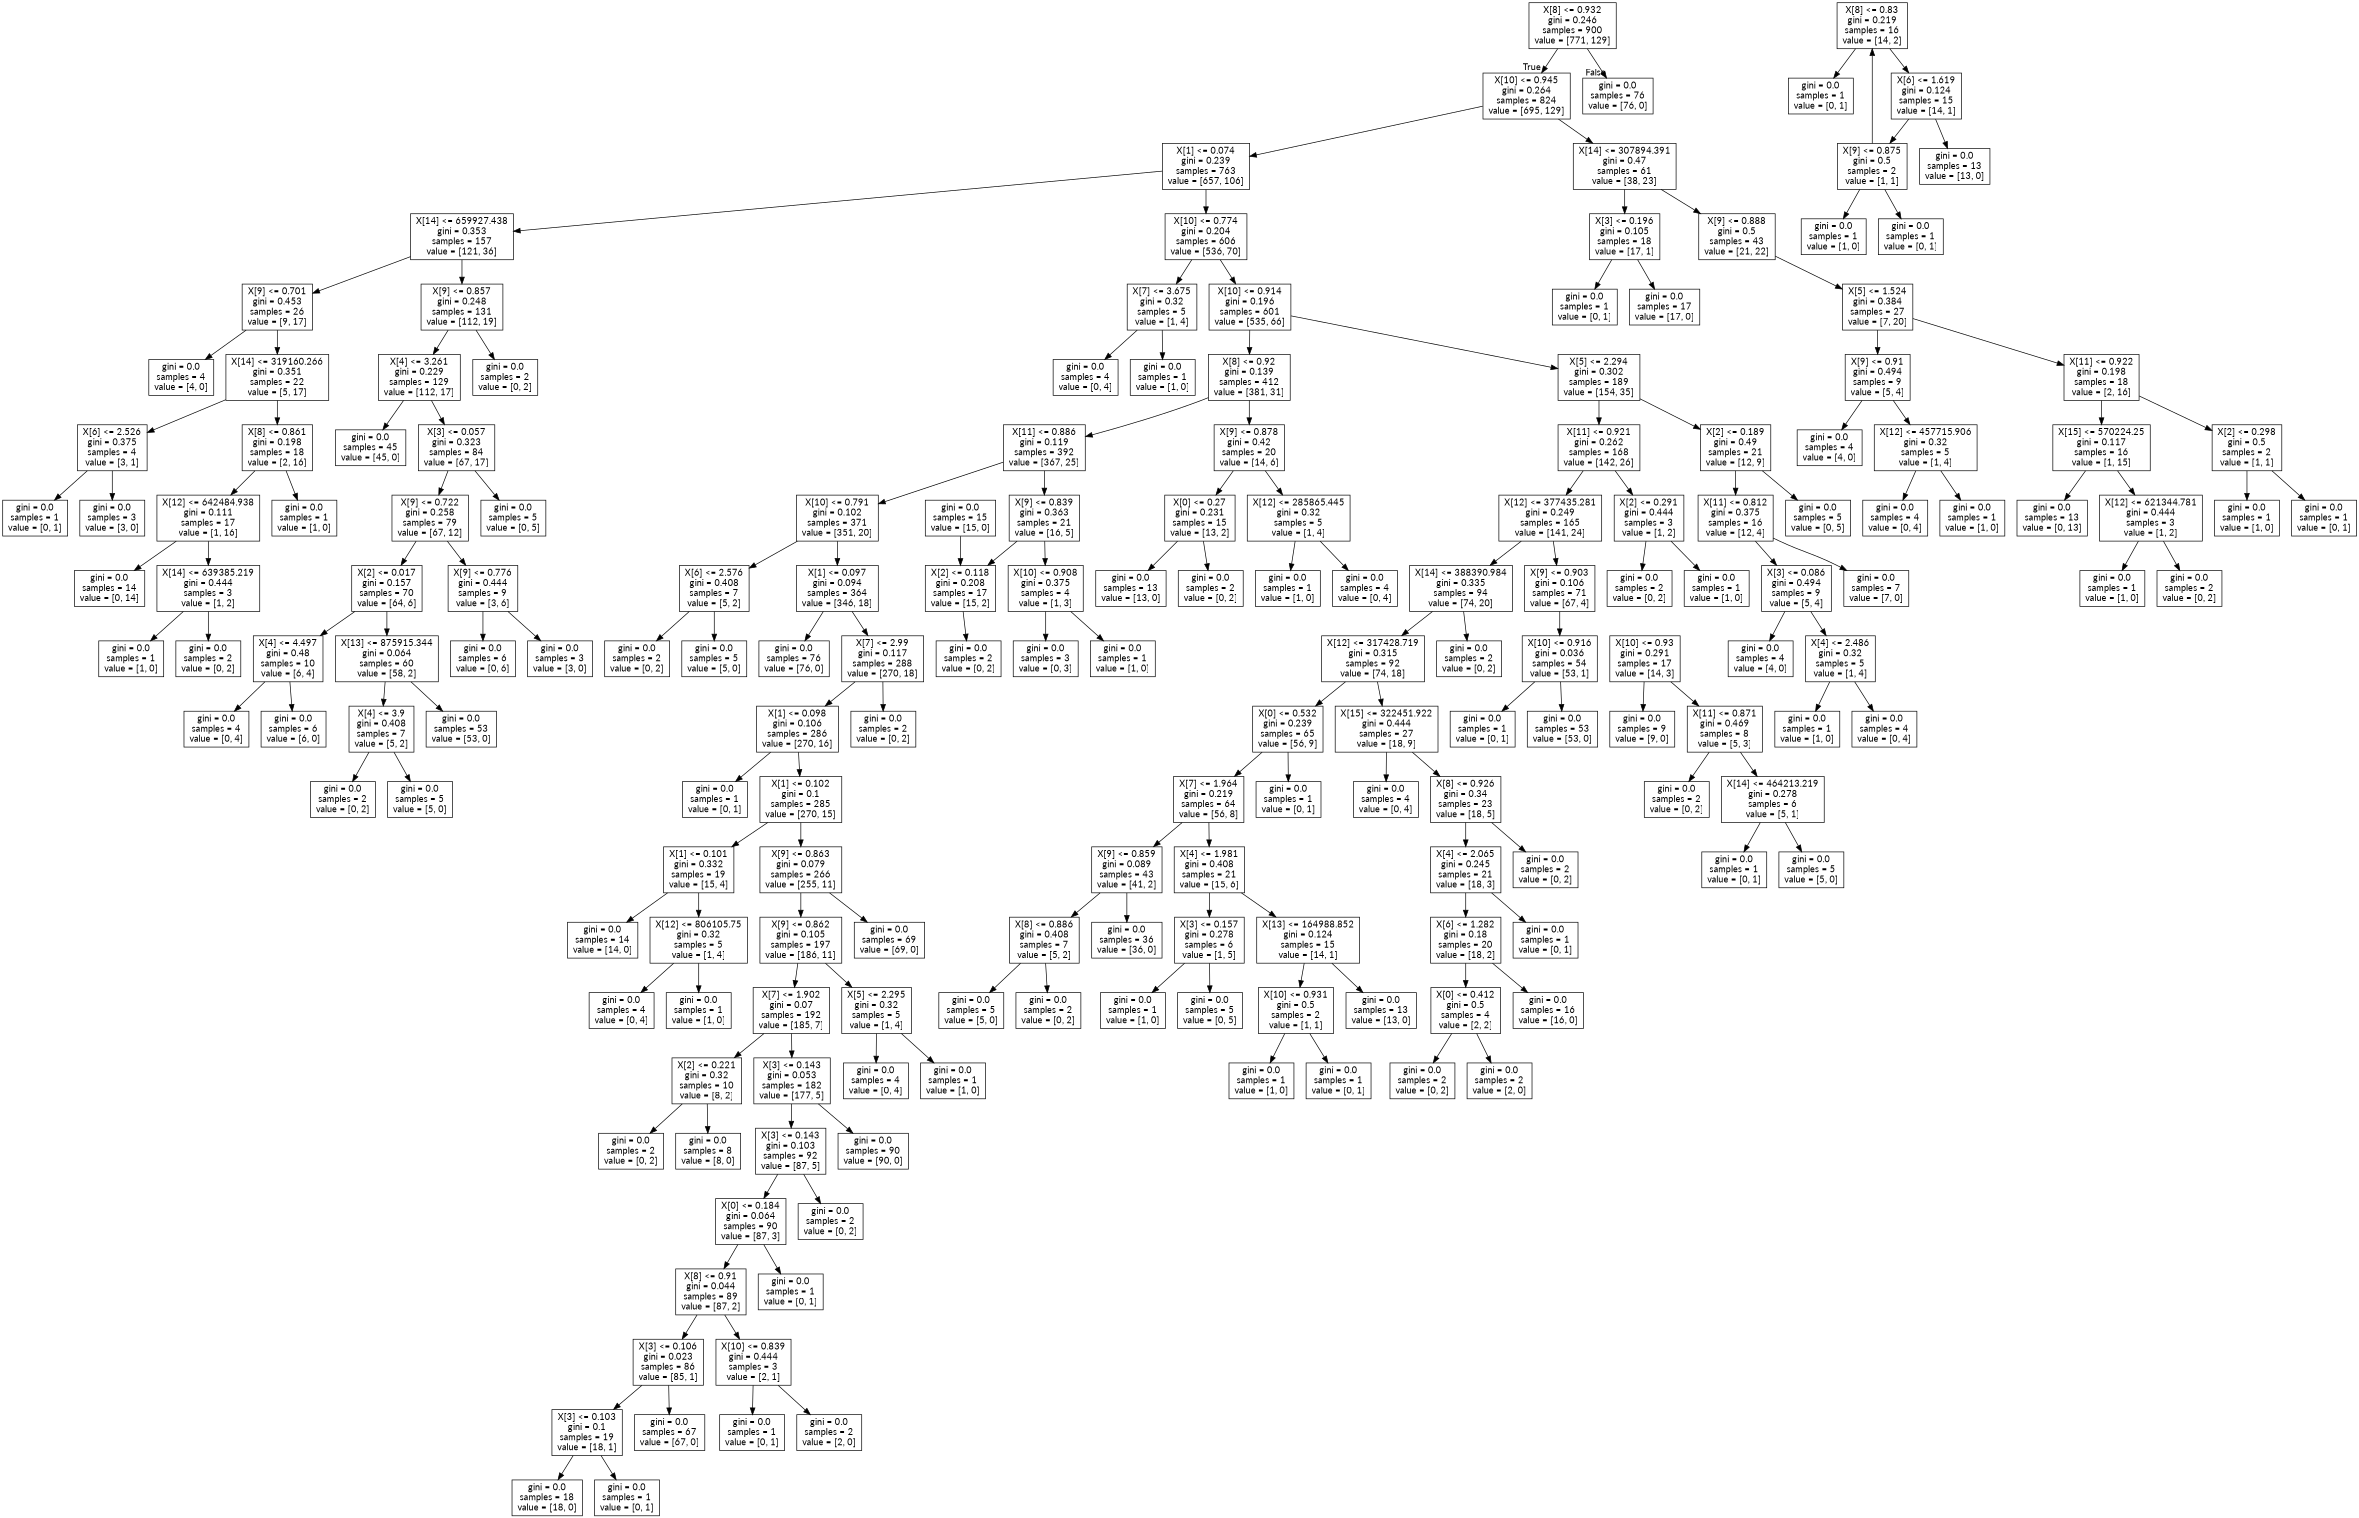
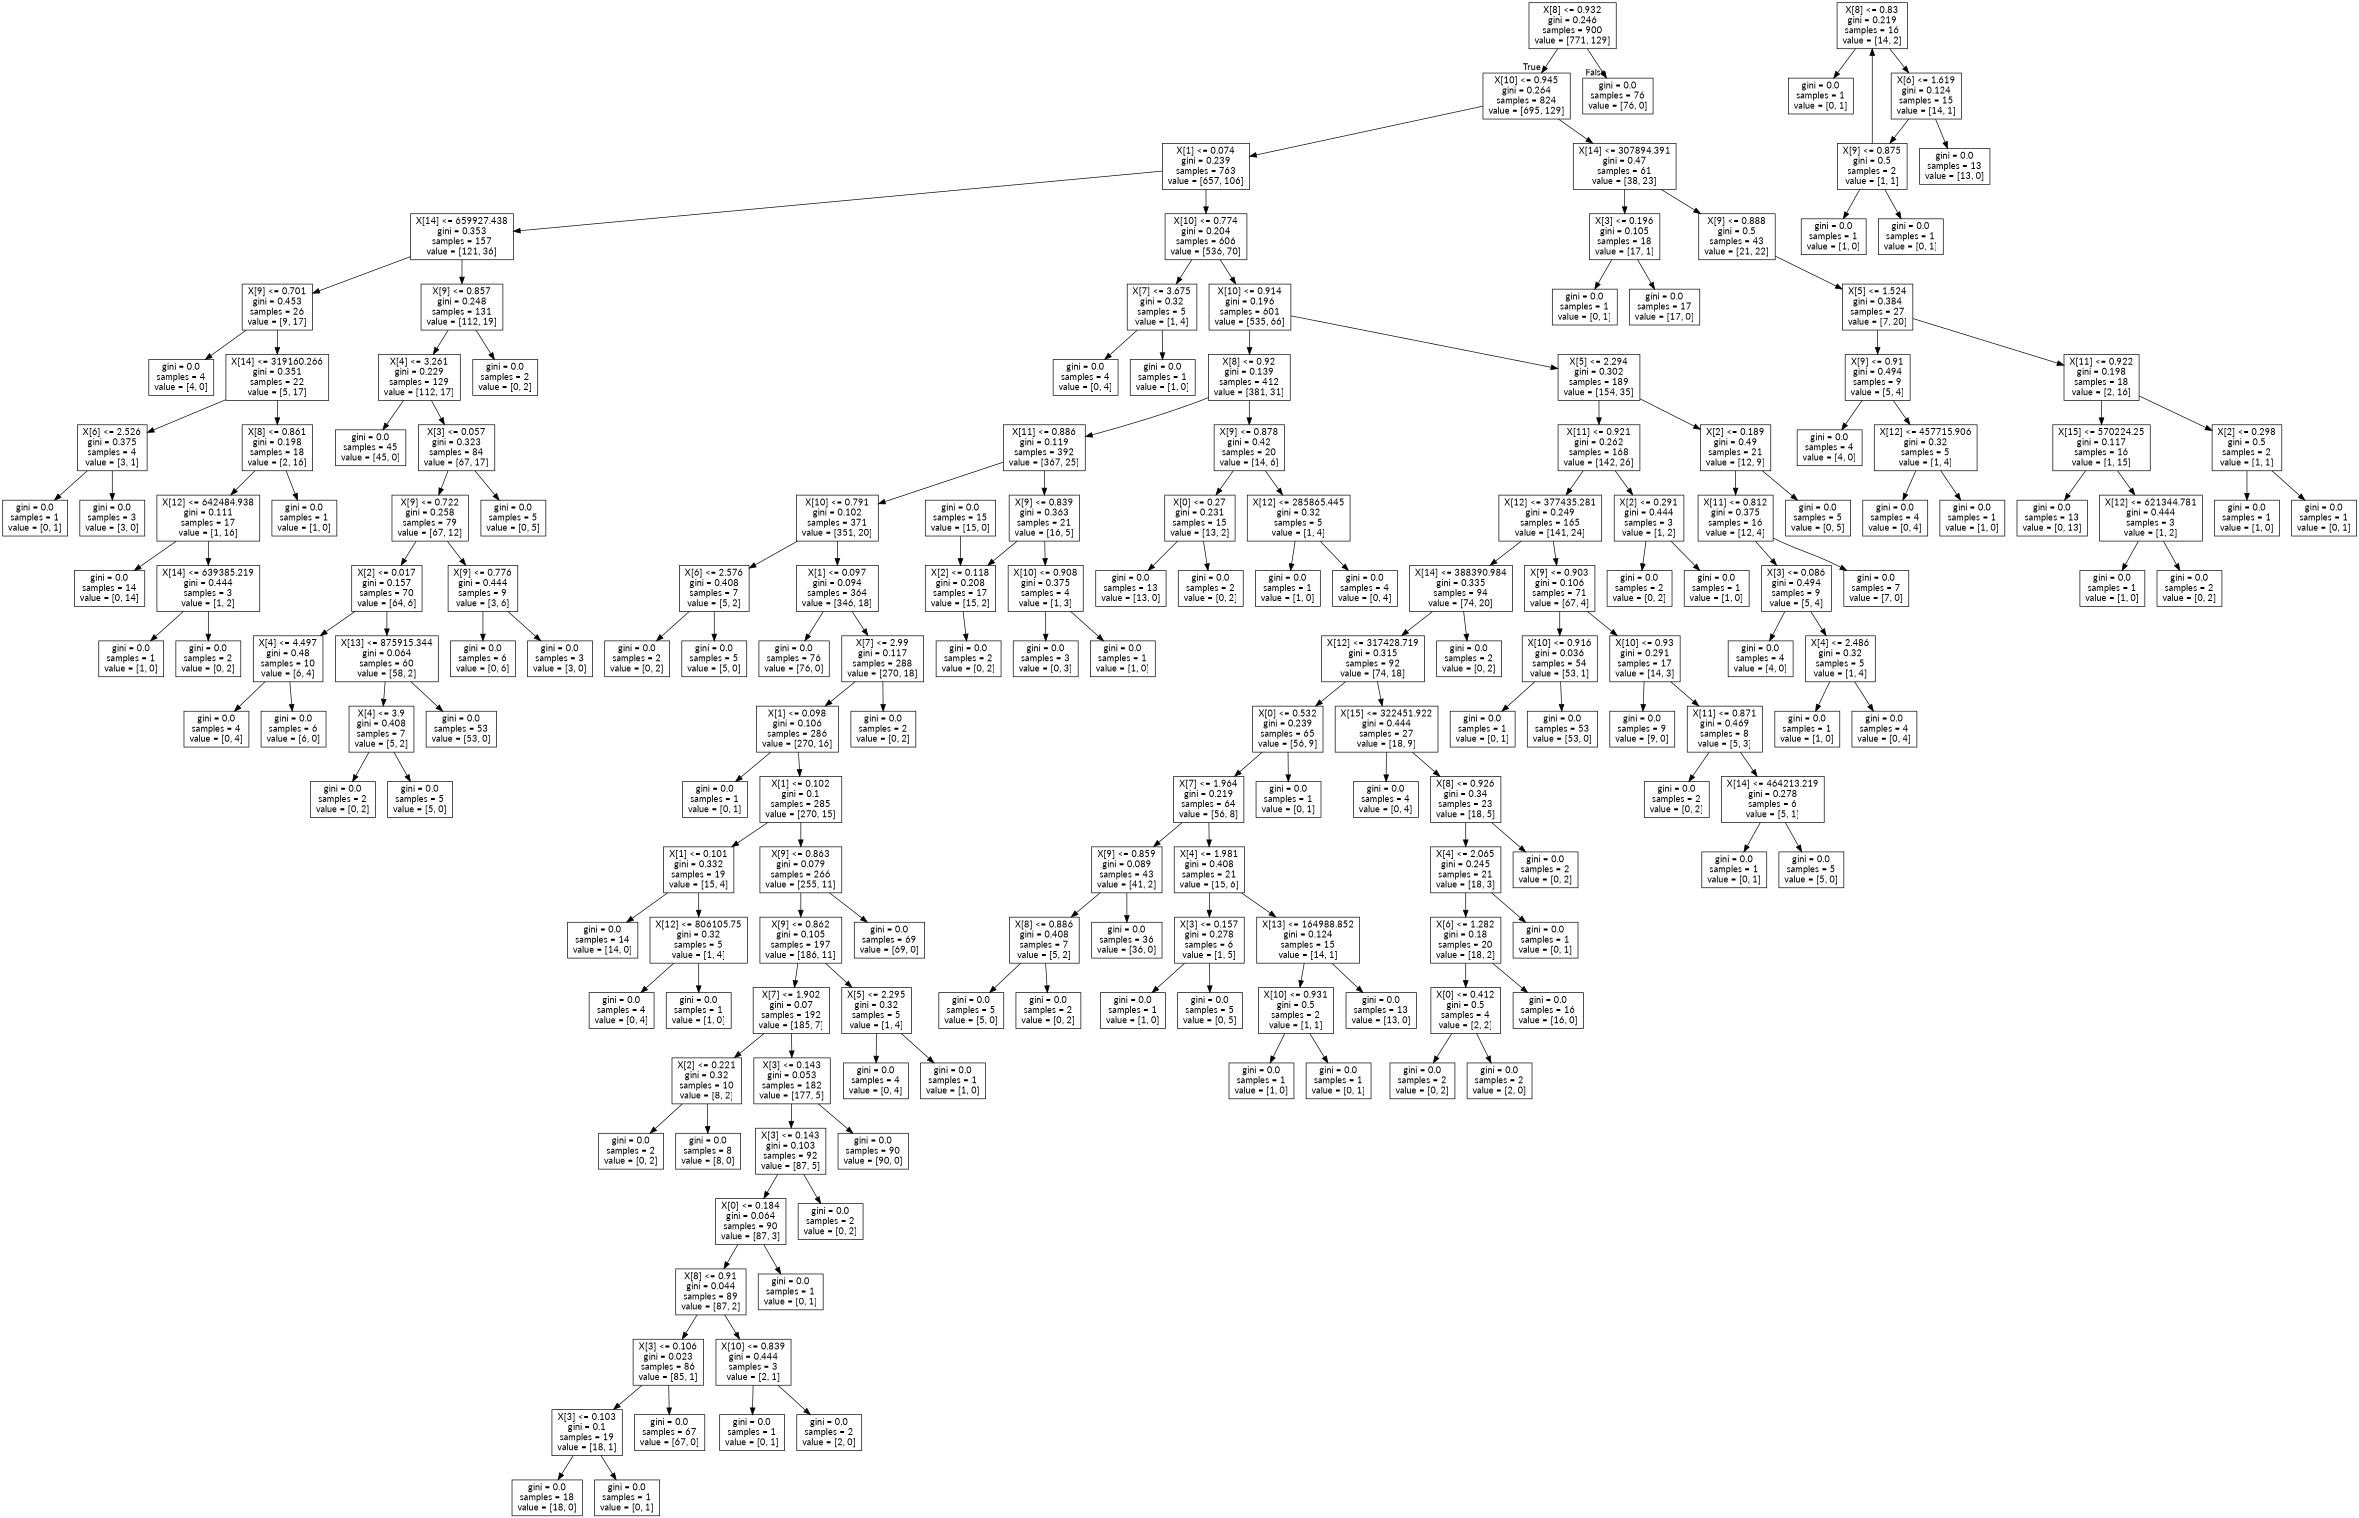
none -> (1600, 621)
